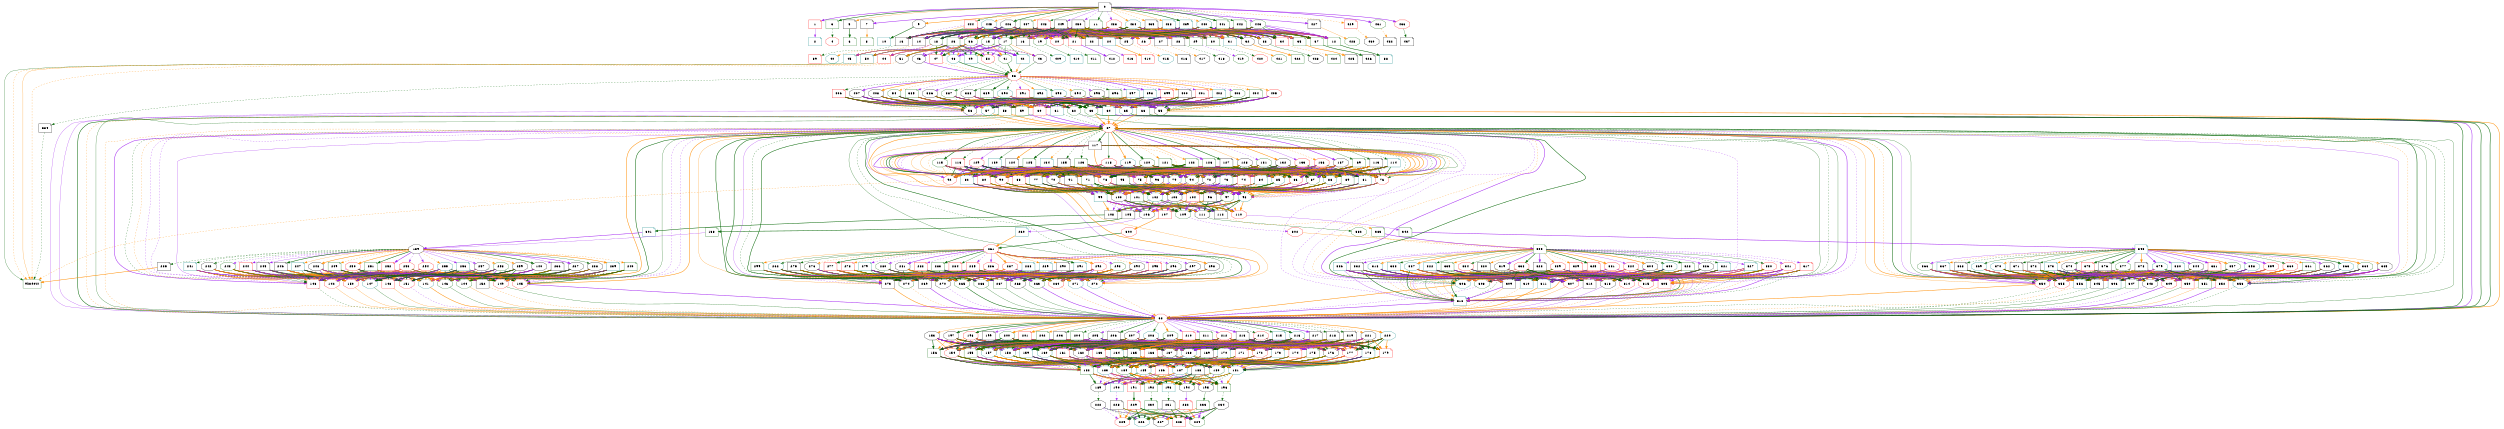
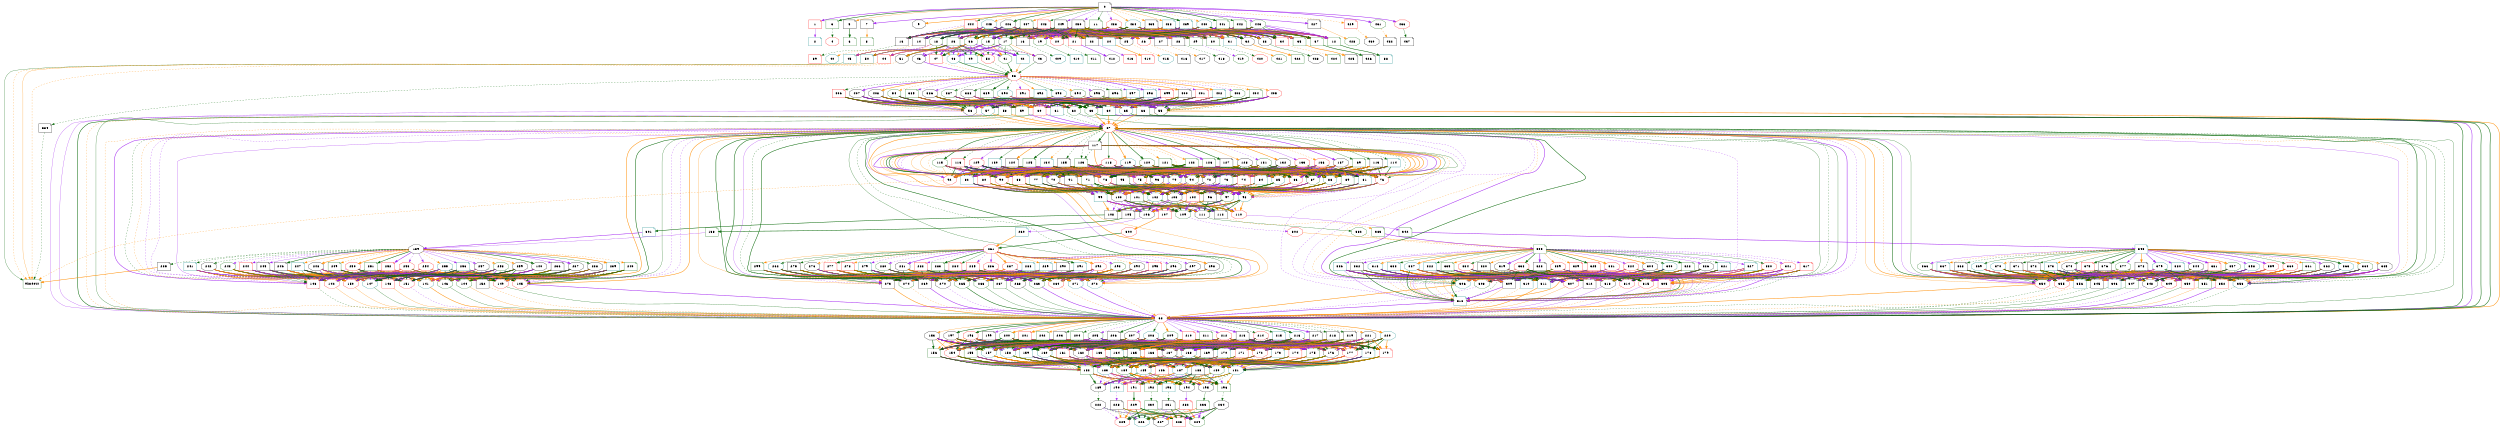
(884, 42) -> none
(1430, 167) -> (1089, 153)
